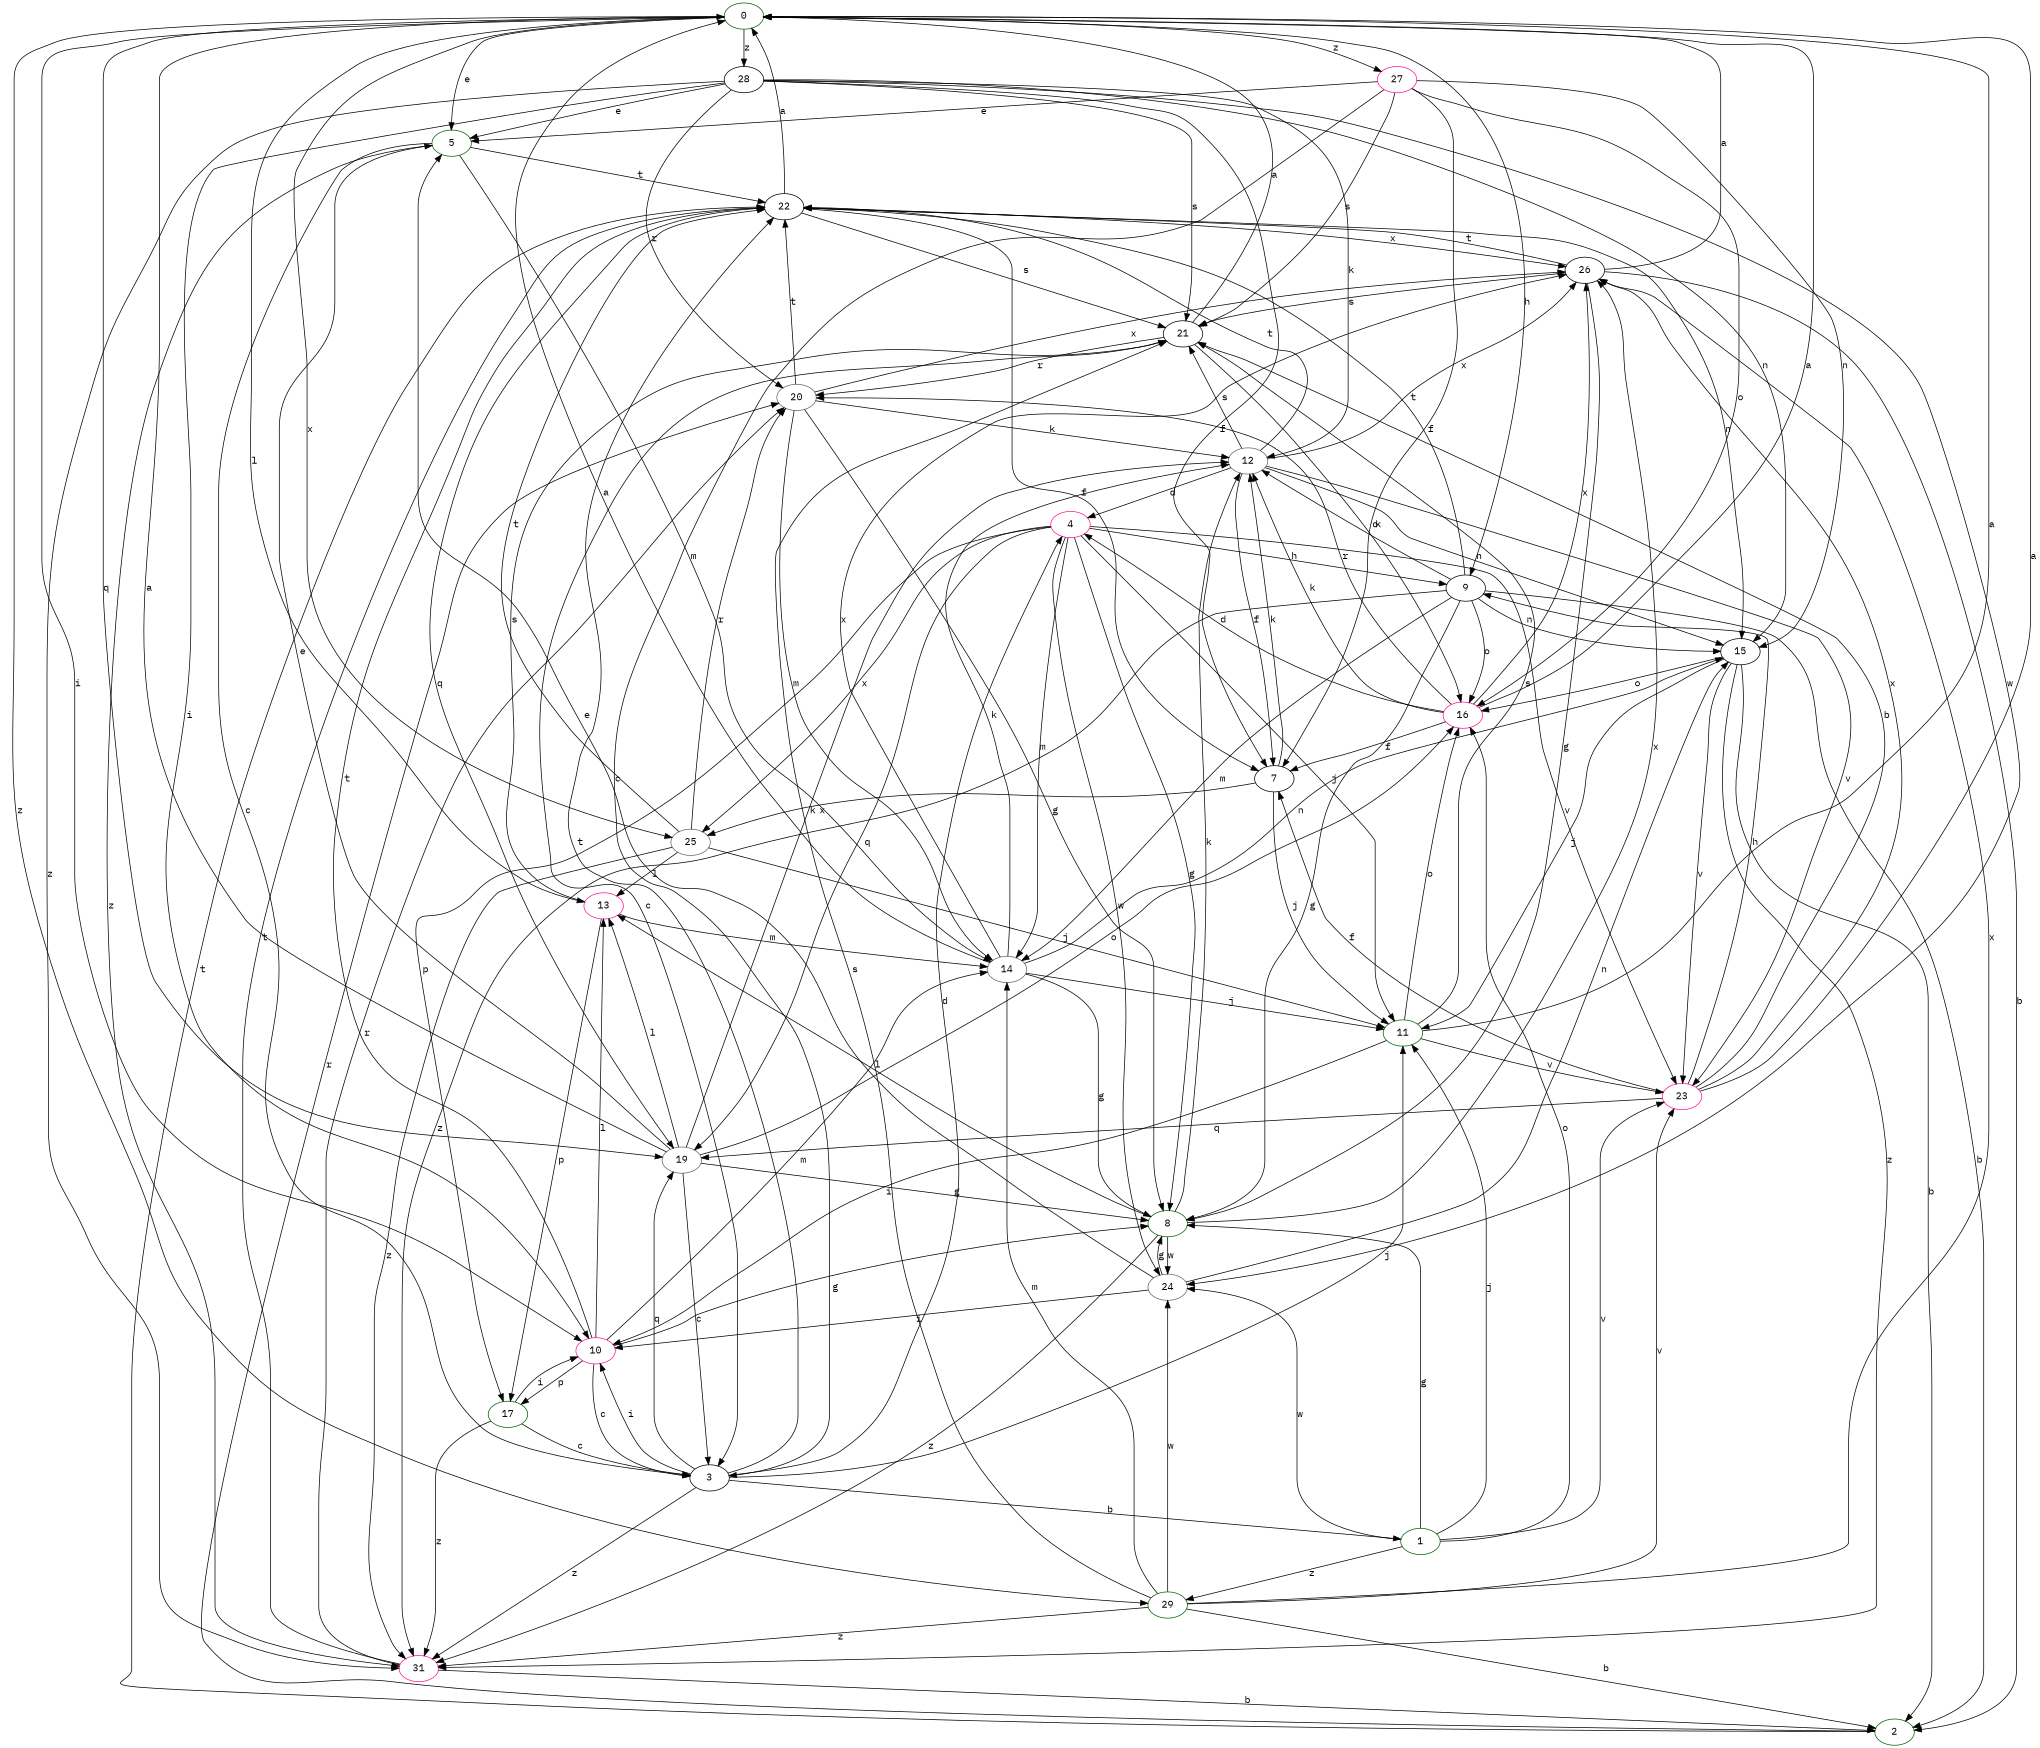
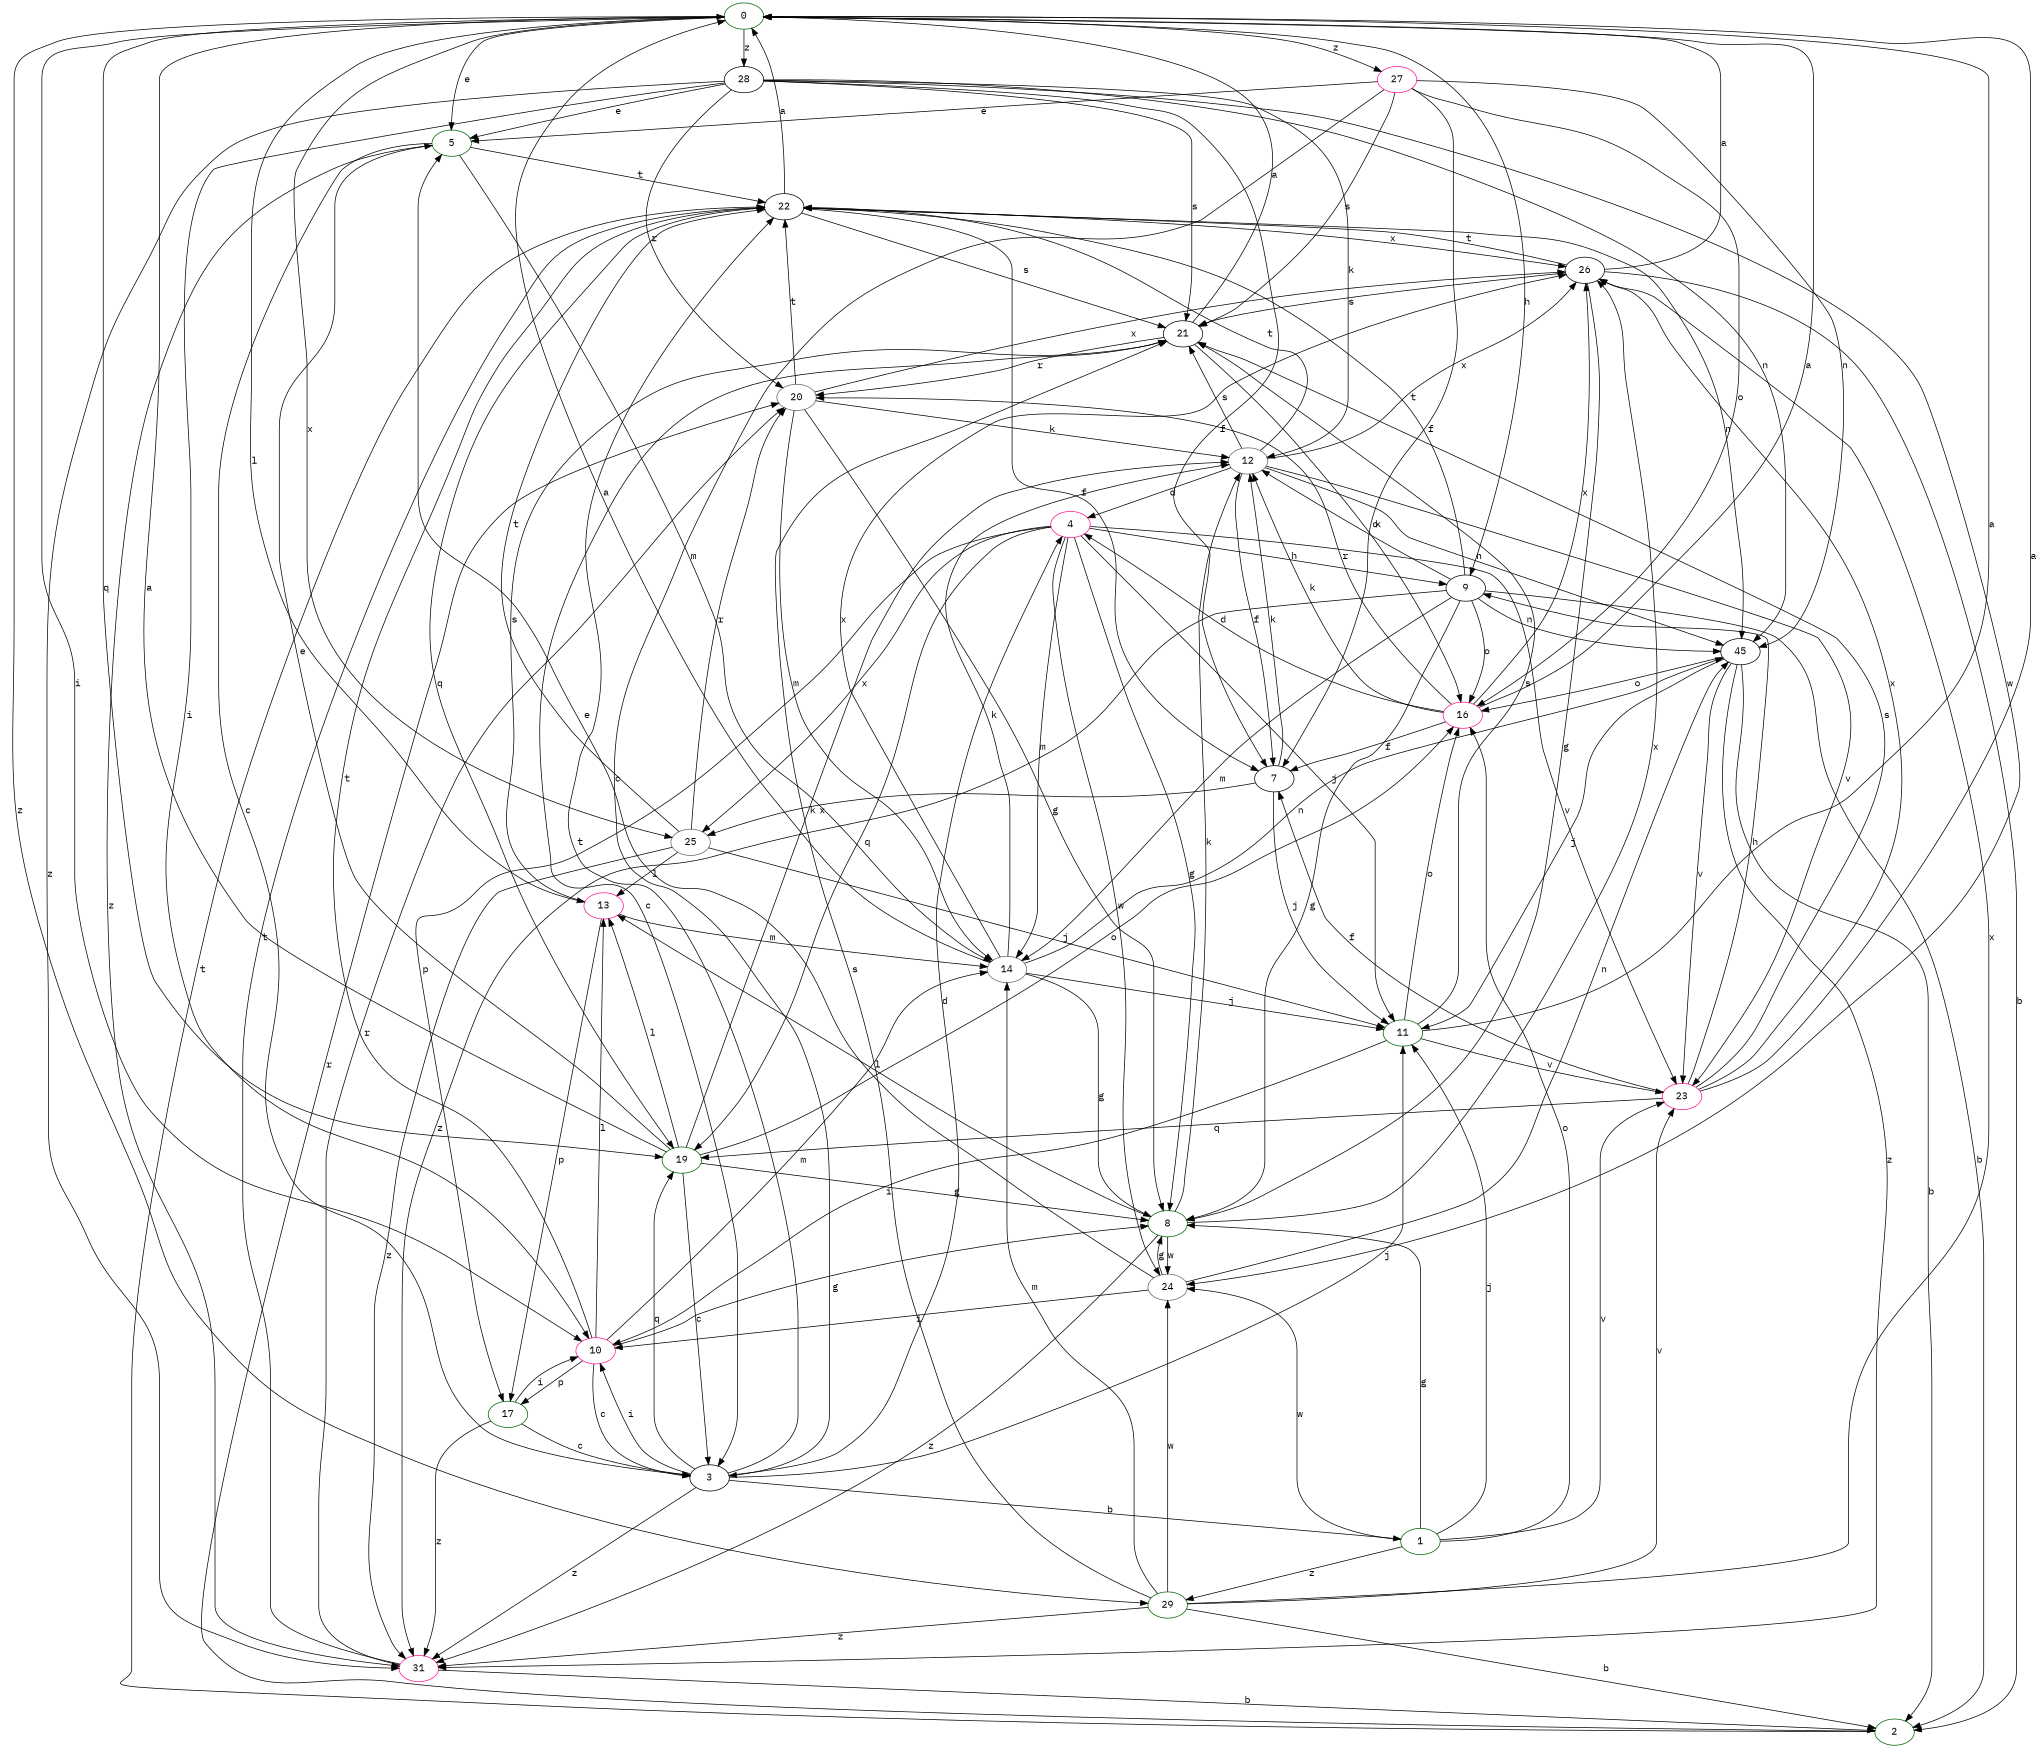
(1740, 652) -> (1740, 652)
(1887, 715) -> (1887, 715)
(682, 1160) -> (682, 1160)
